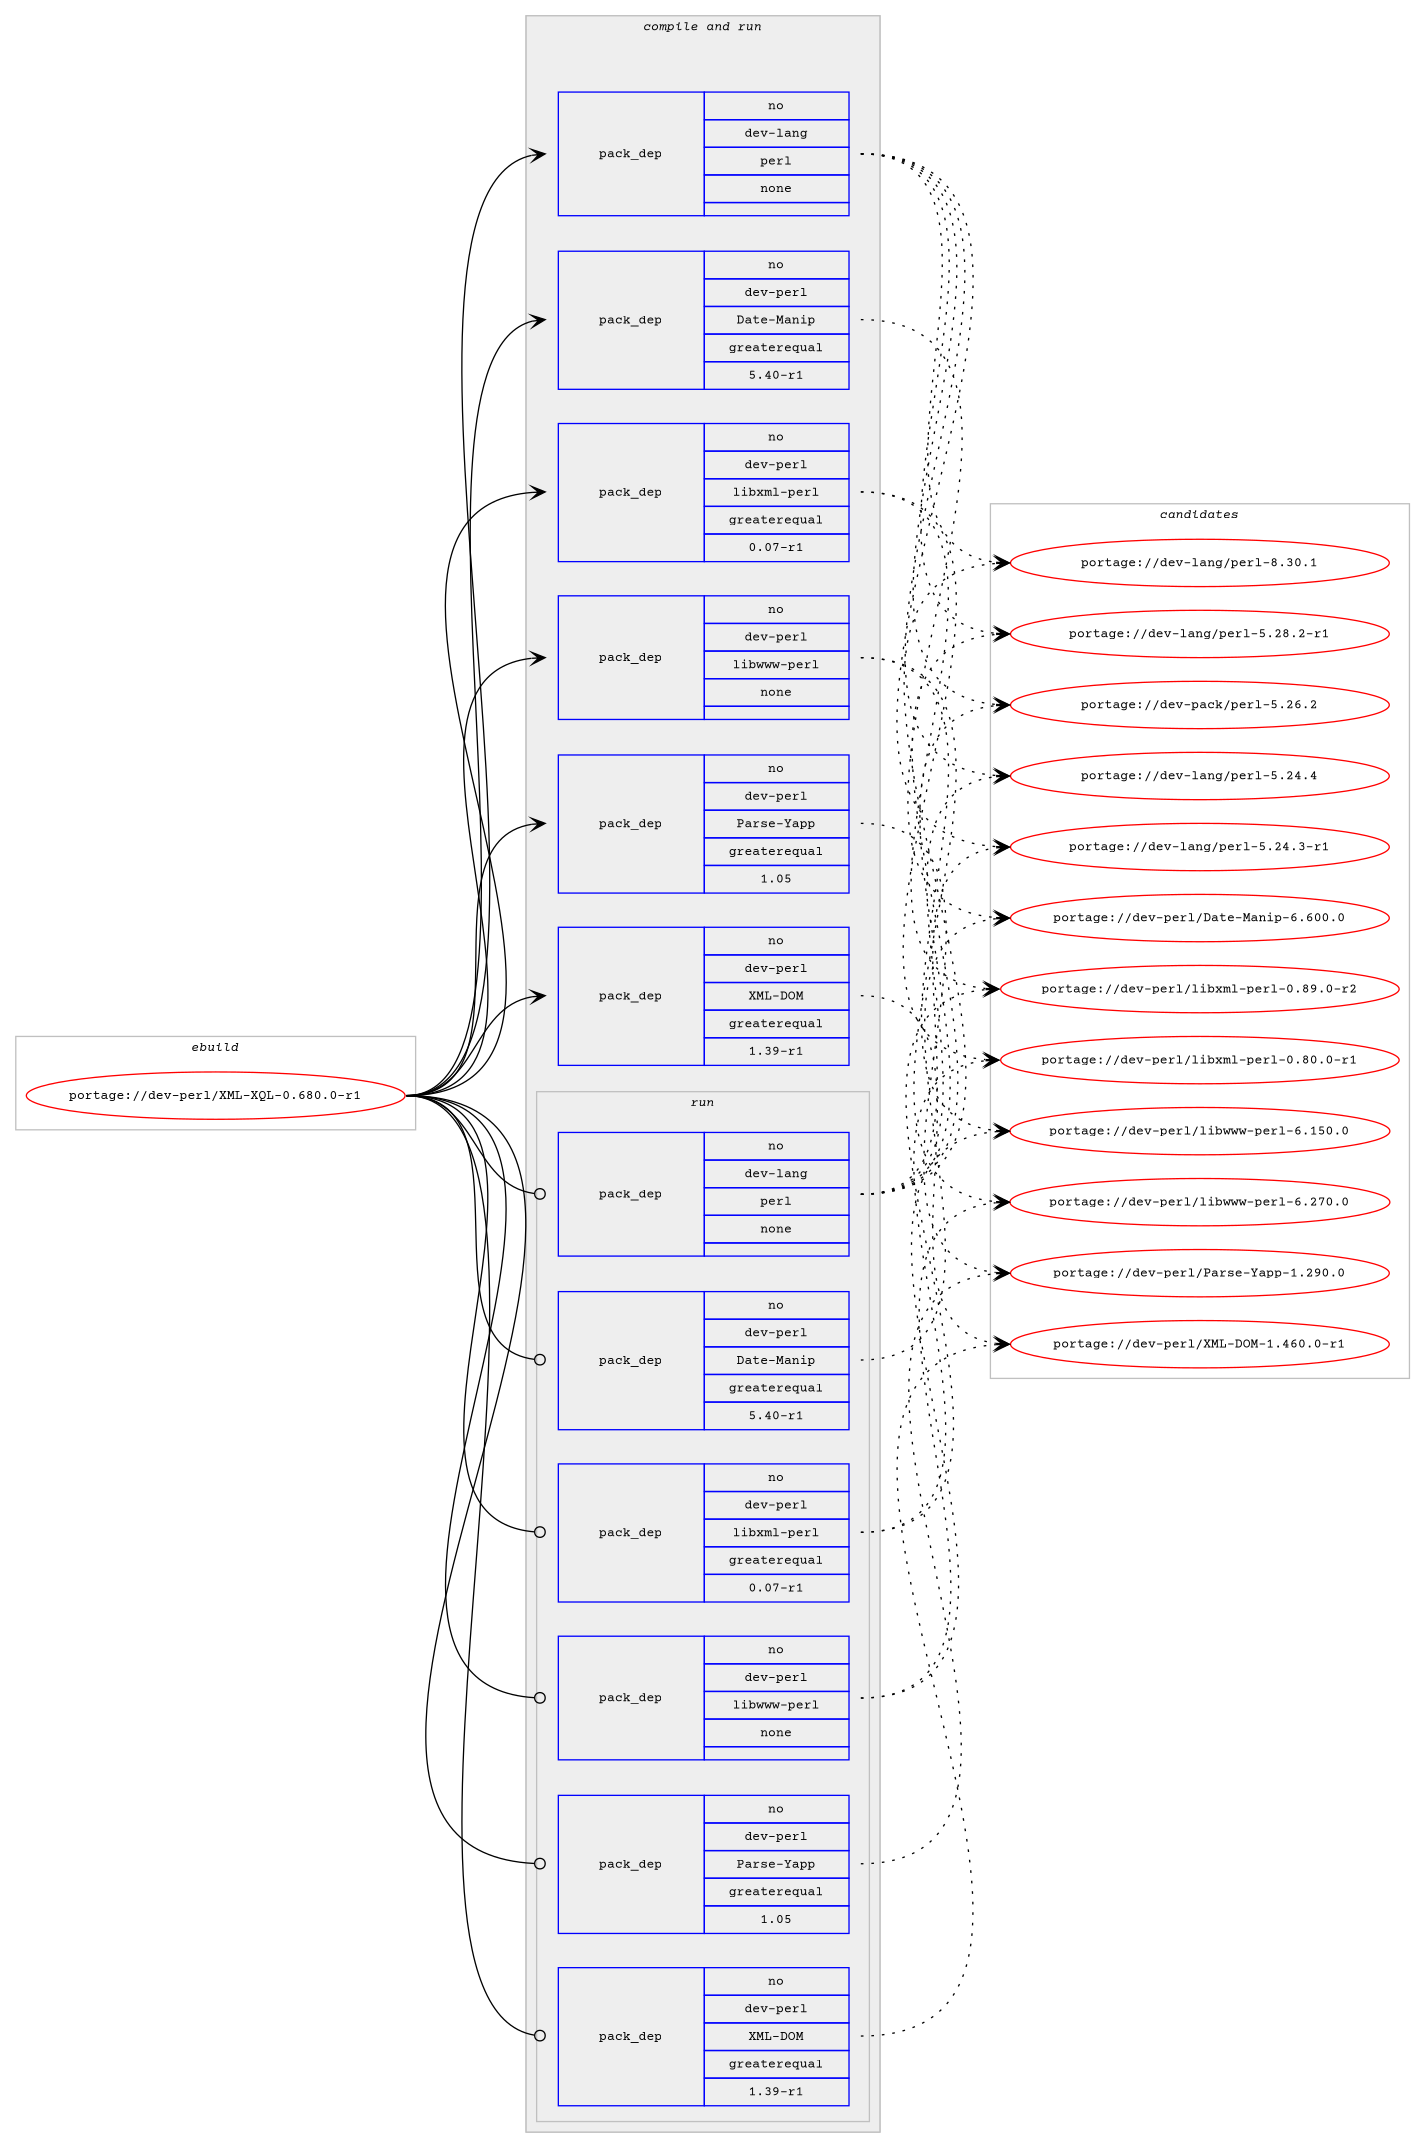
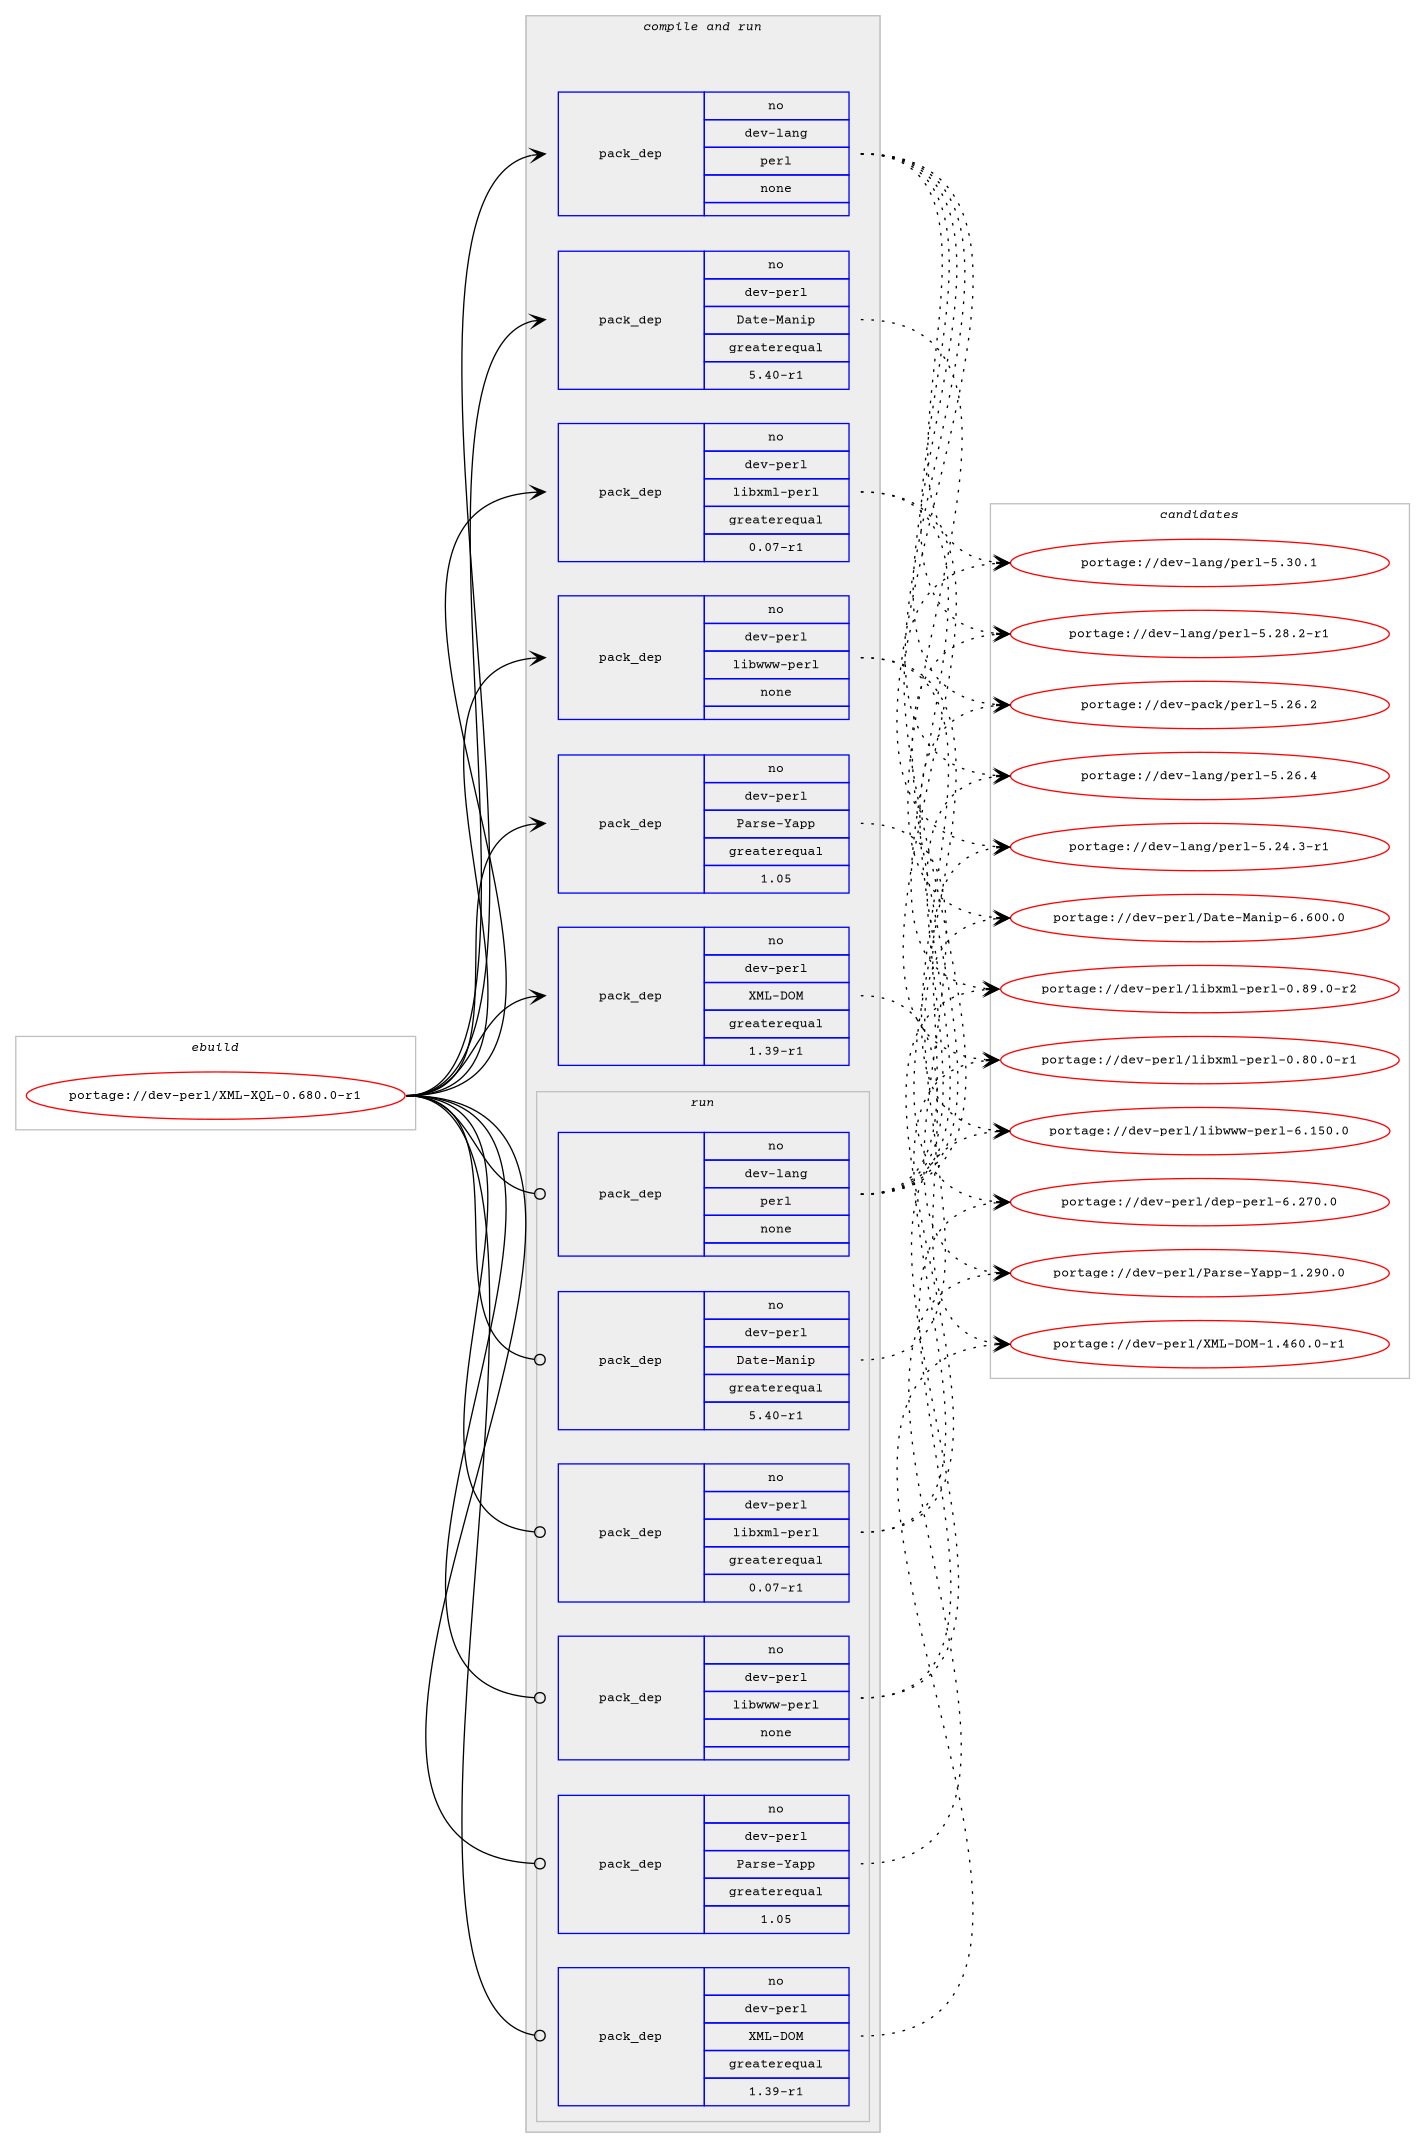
(1200, 563) -> (1200, 563)
(1200, 776) -> (1200, 776)
(1200, 1202) -> (1200, 1202)
